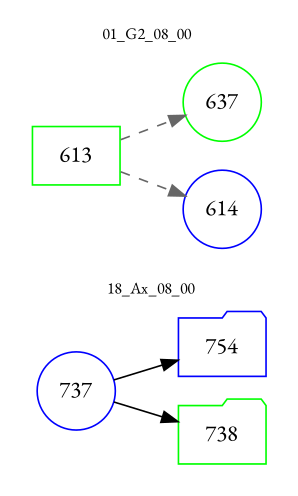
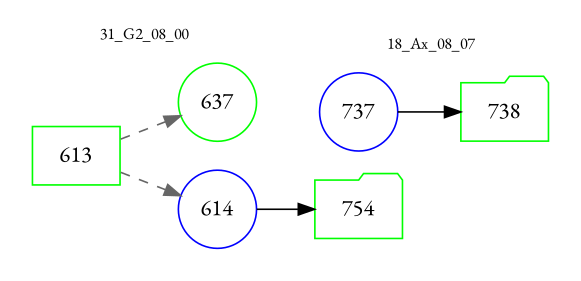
(147, 35) -> (144, 35)
(152, 290) -> (432, 45)
(222, 347) -> (359, 209)
(138, 373) -> (279, 209)
